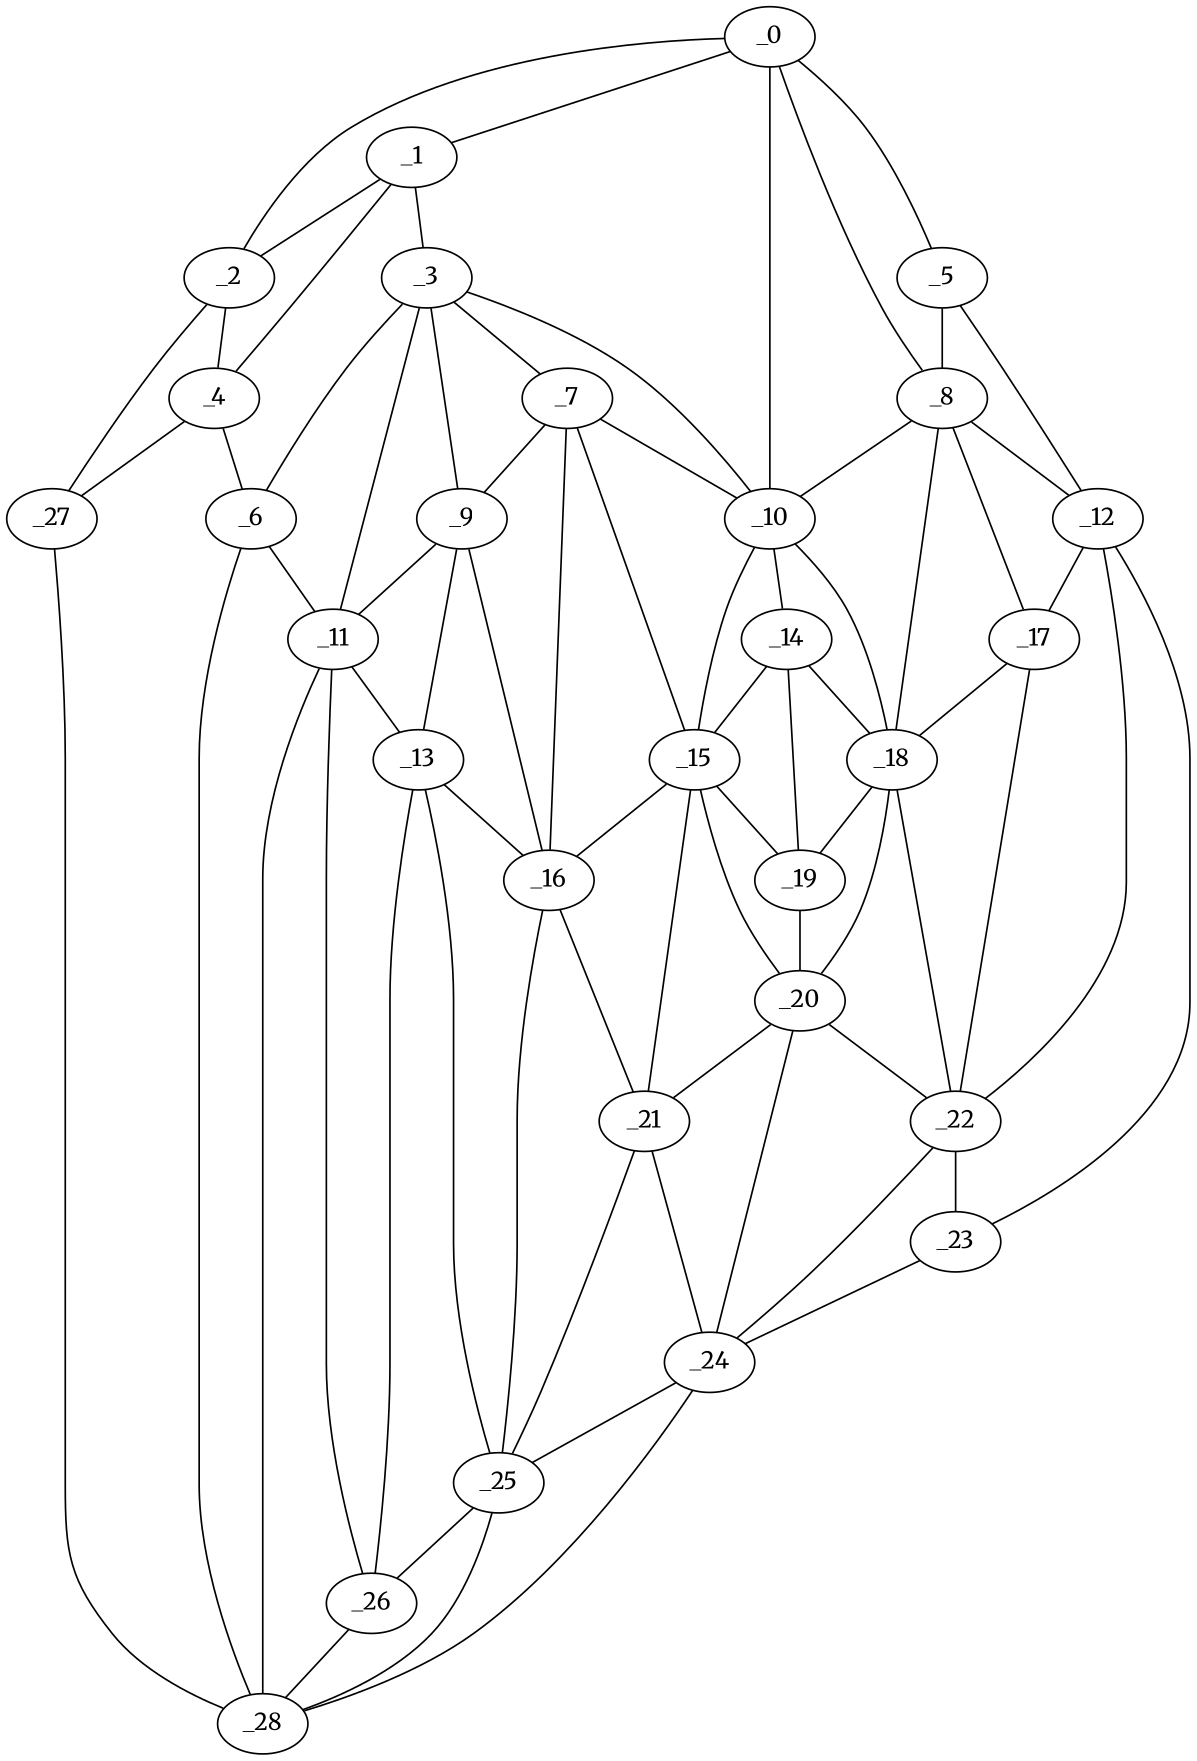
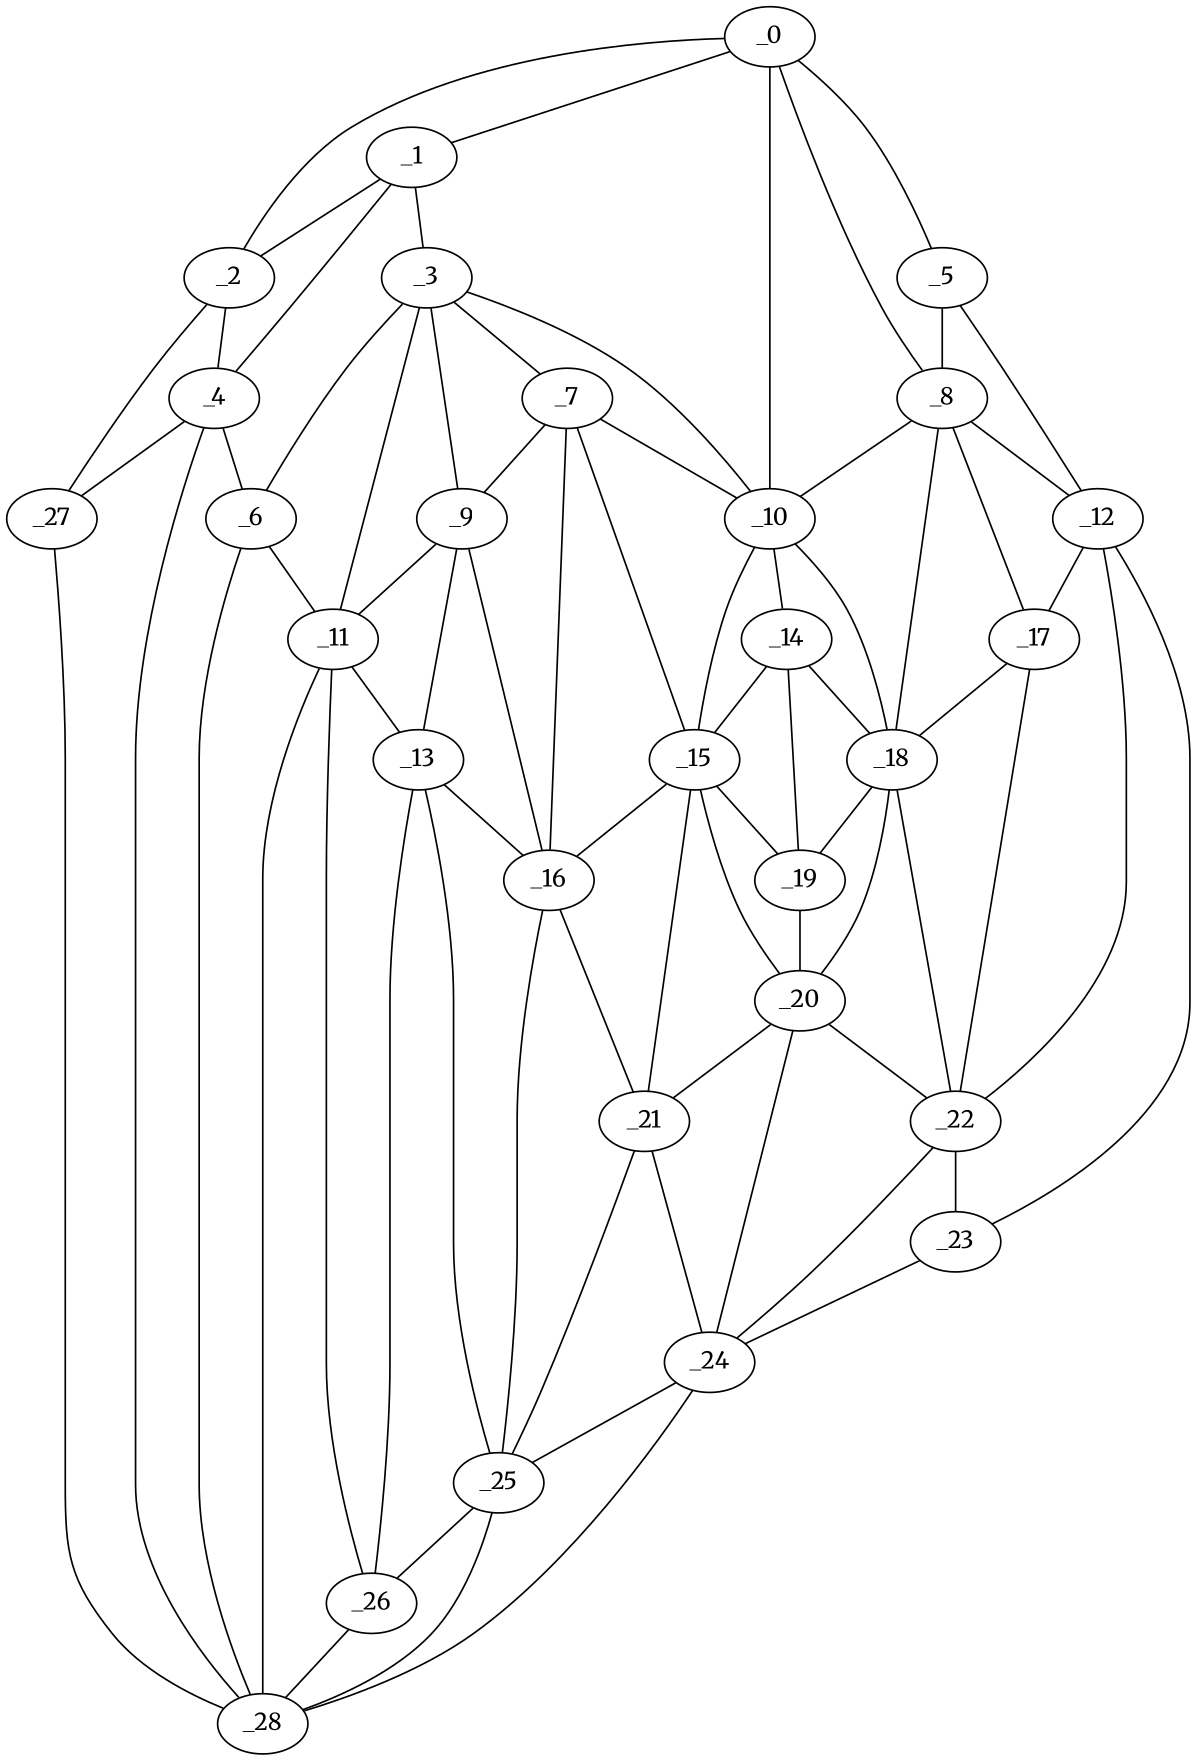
none -> (136, 1073)
